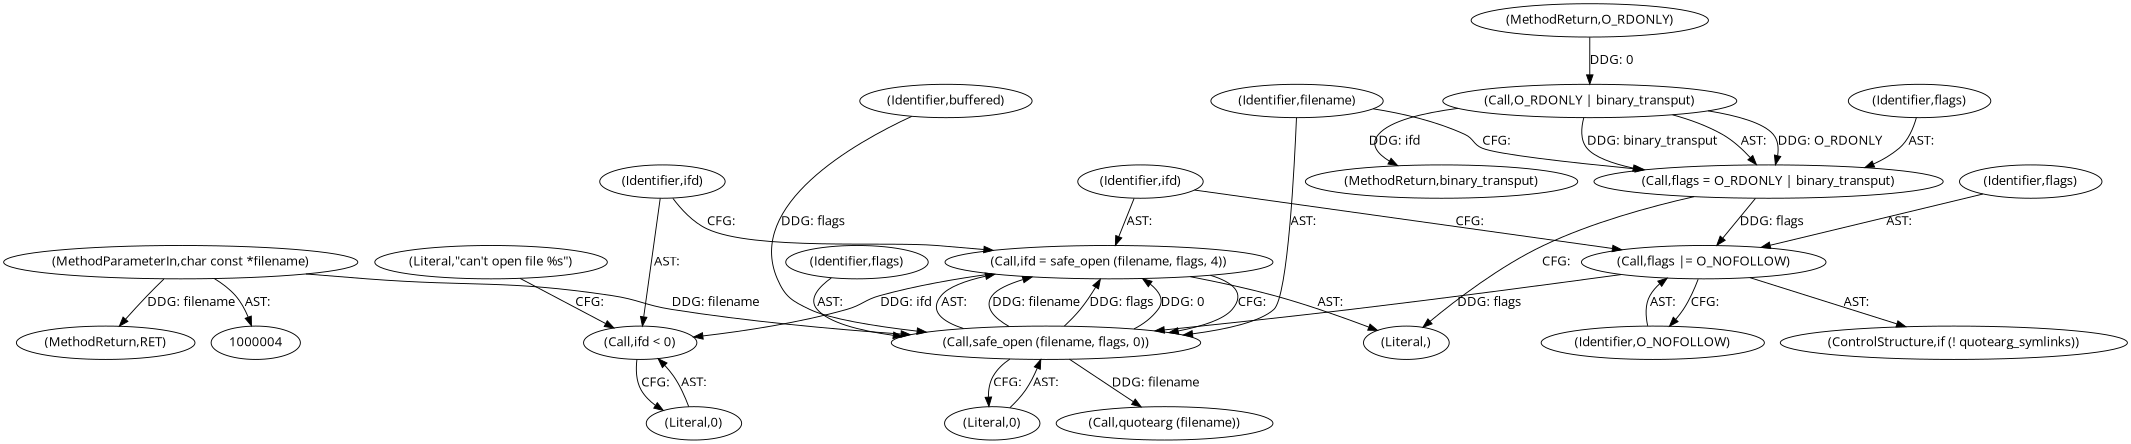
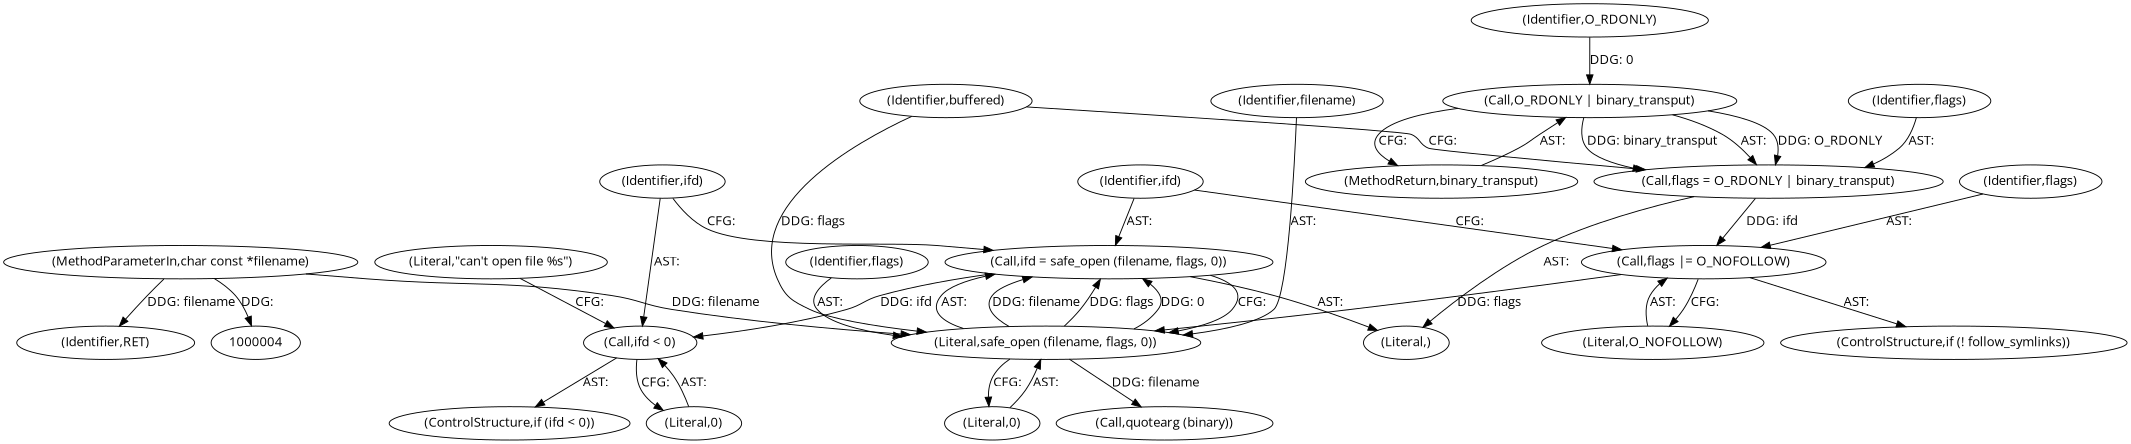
(1590, 20) -> (1590, 20)
(1395, 141) -> (1395, 141)
none -> (1521, 147)
(1500, 152) -> (1334, 127)
(1772, 222) -> (1772, 222)
(1109, 262) -> (1109, 262)
(1558, 262) -> (1558, 262)
(259, 302) -> (259, 302)
(106, 343) -> (106, 343)
(1046, 343) -> (1046, 343)
(1653, 343) -> (1653, 343)
(1954, 343) -> (1954, 343)
none -> (510, 423)
(1165, 423) -> (1165, 423)
